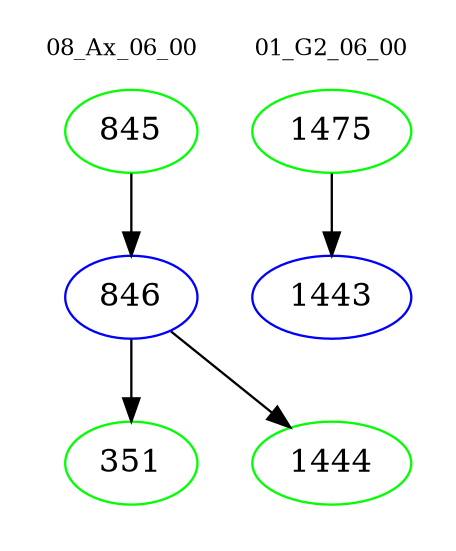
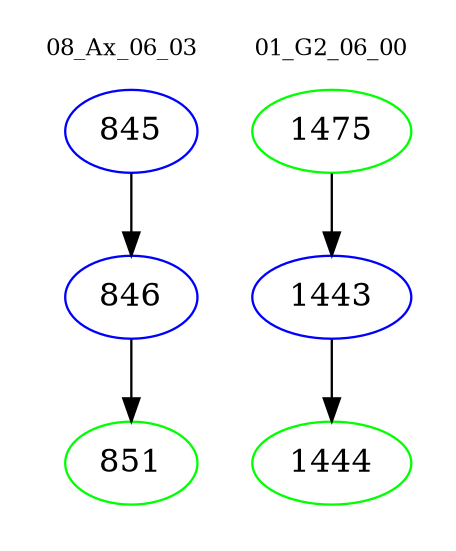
(122, 50) -> (122, 50)
(131, 131) -> (131, 131)
(201, 356) -> (332, 369)
(131, 463) -> (131, 463)
